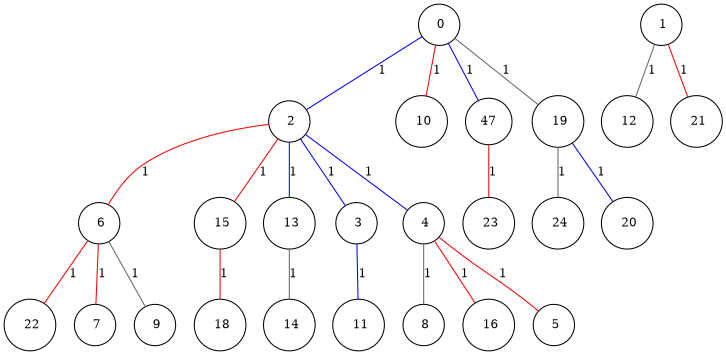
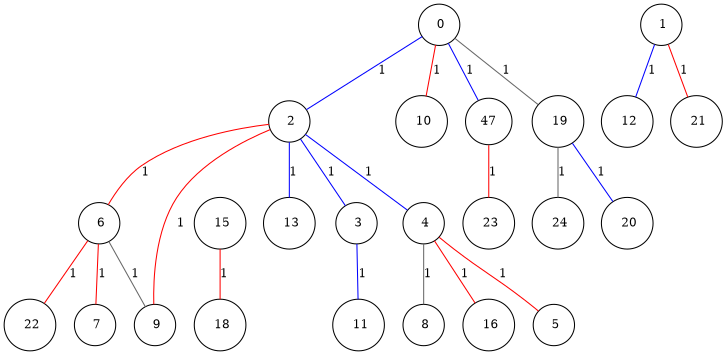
(645, 71) -> (645, 71)
(256, 170) -> (179, 195)
(289, 325) -> none
